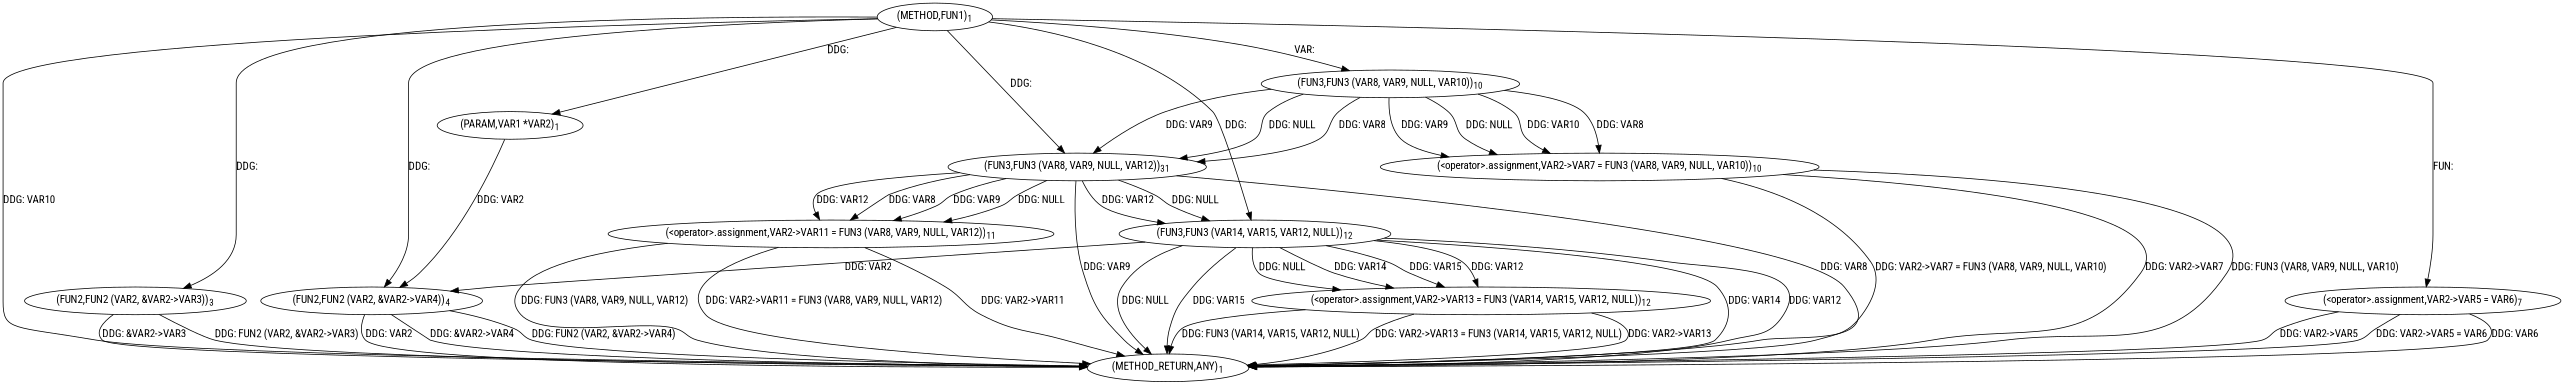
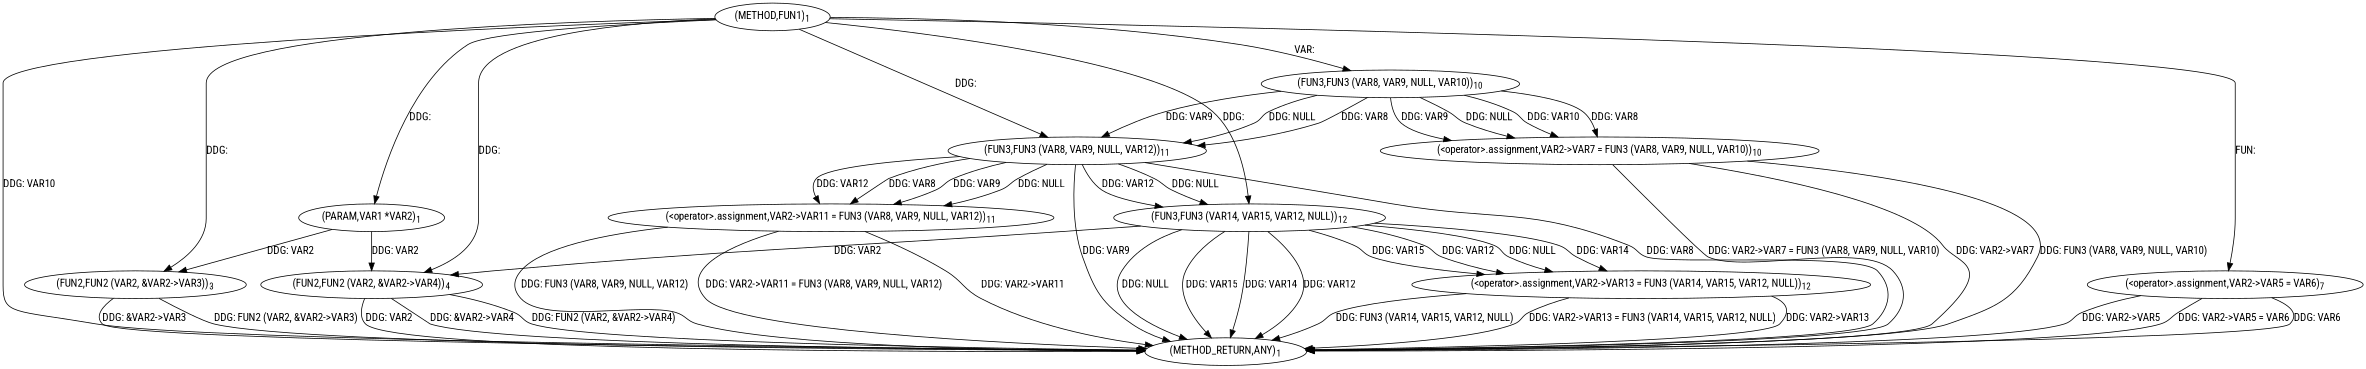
(1165, 166) -> (1165, 150)
none -> (259, 250)
